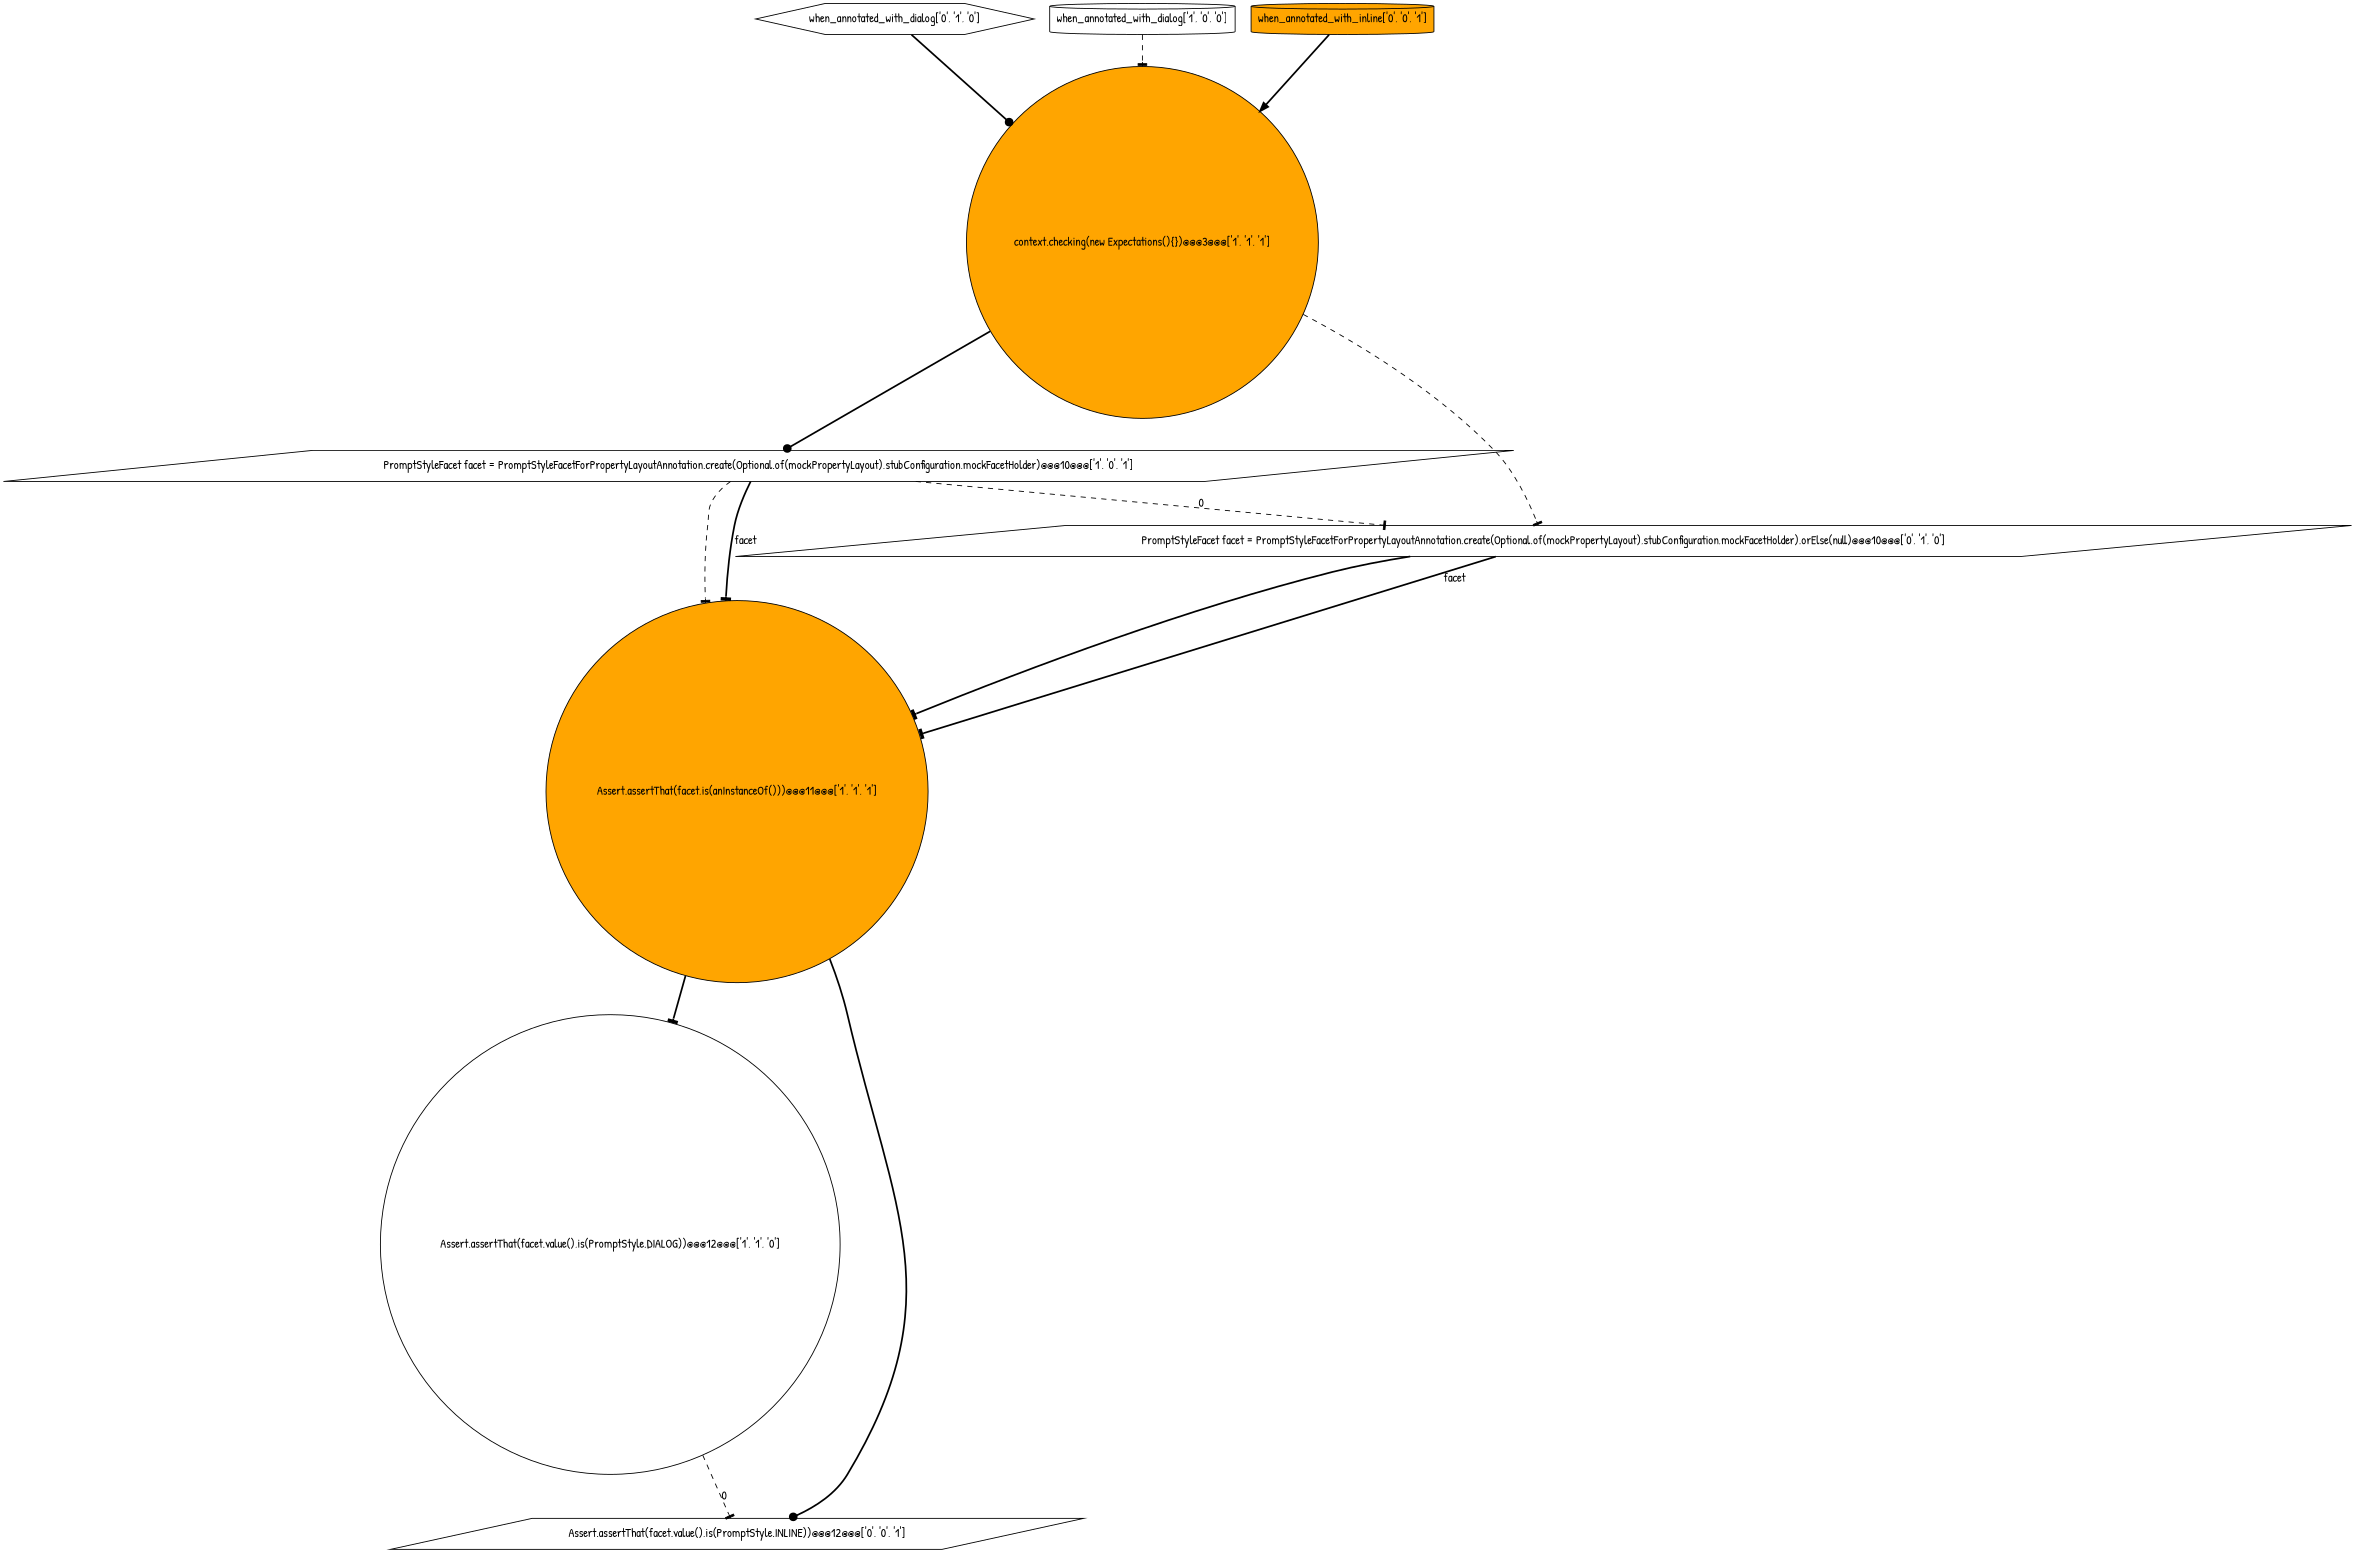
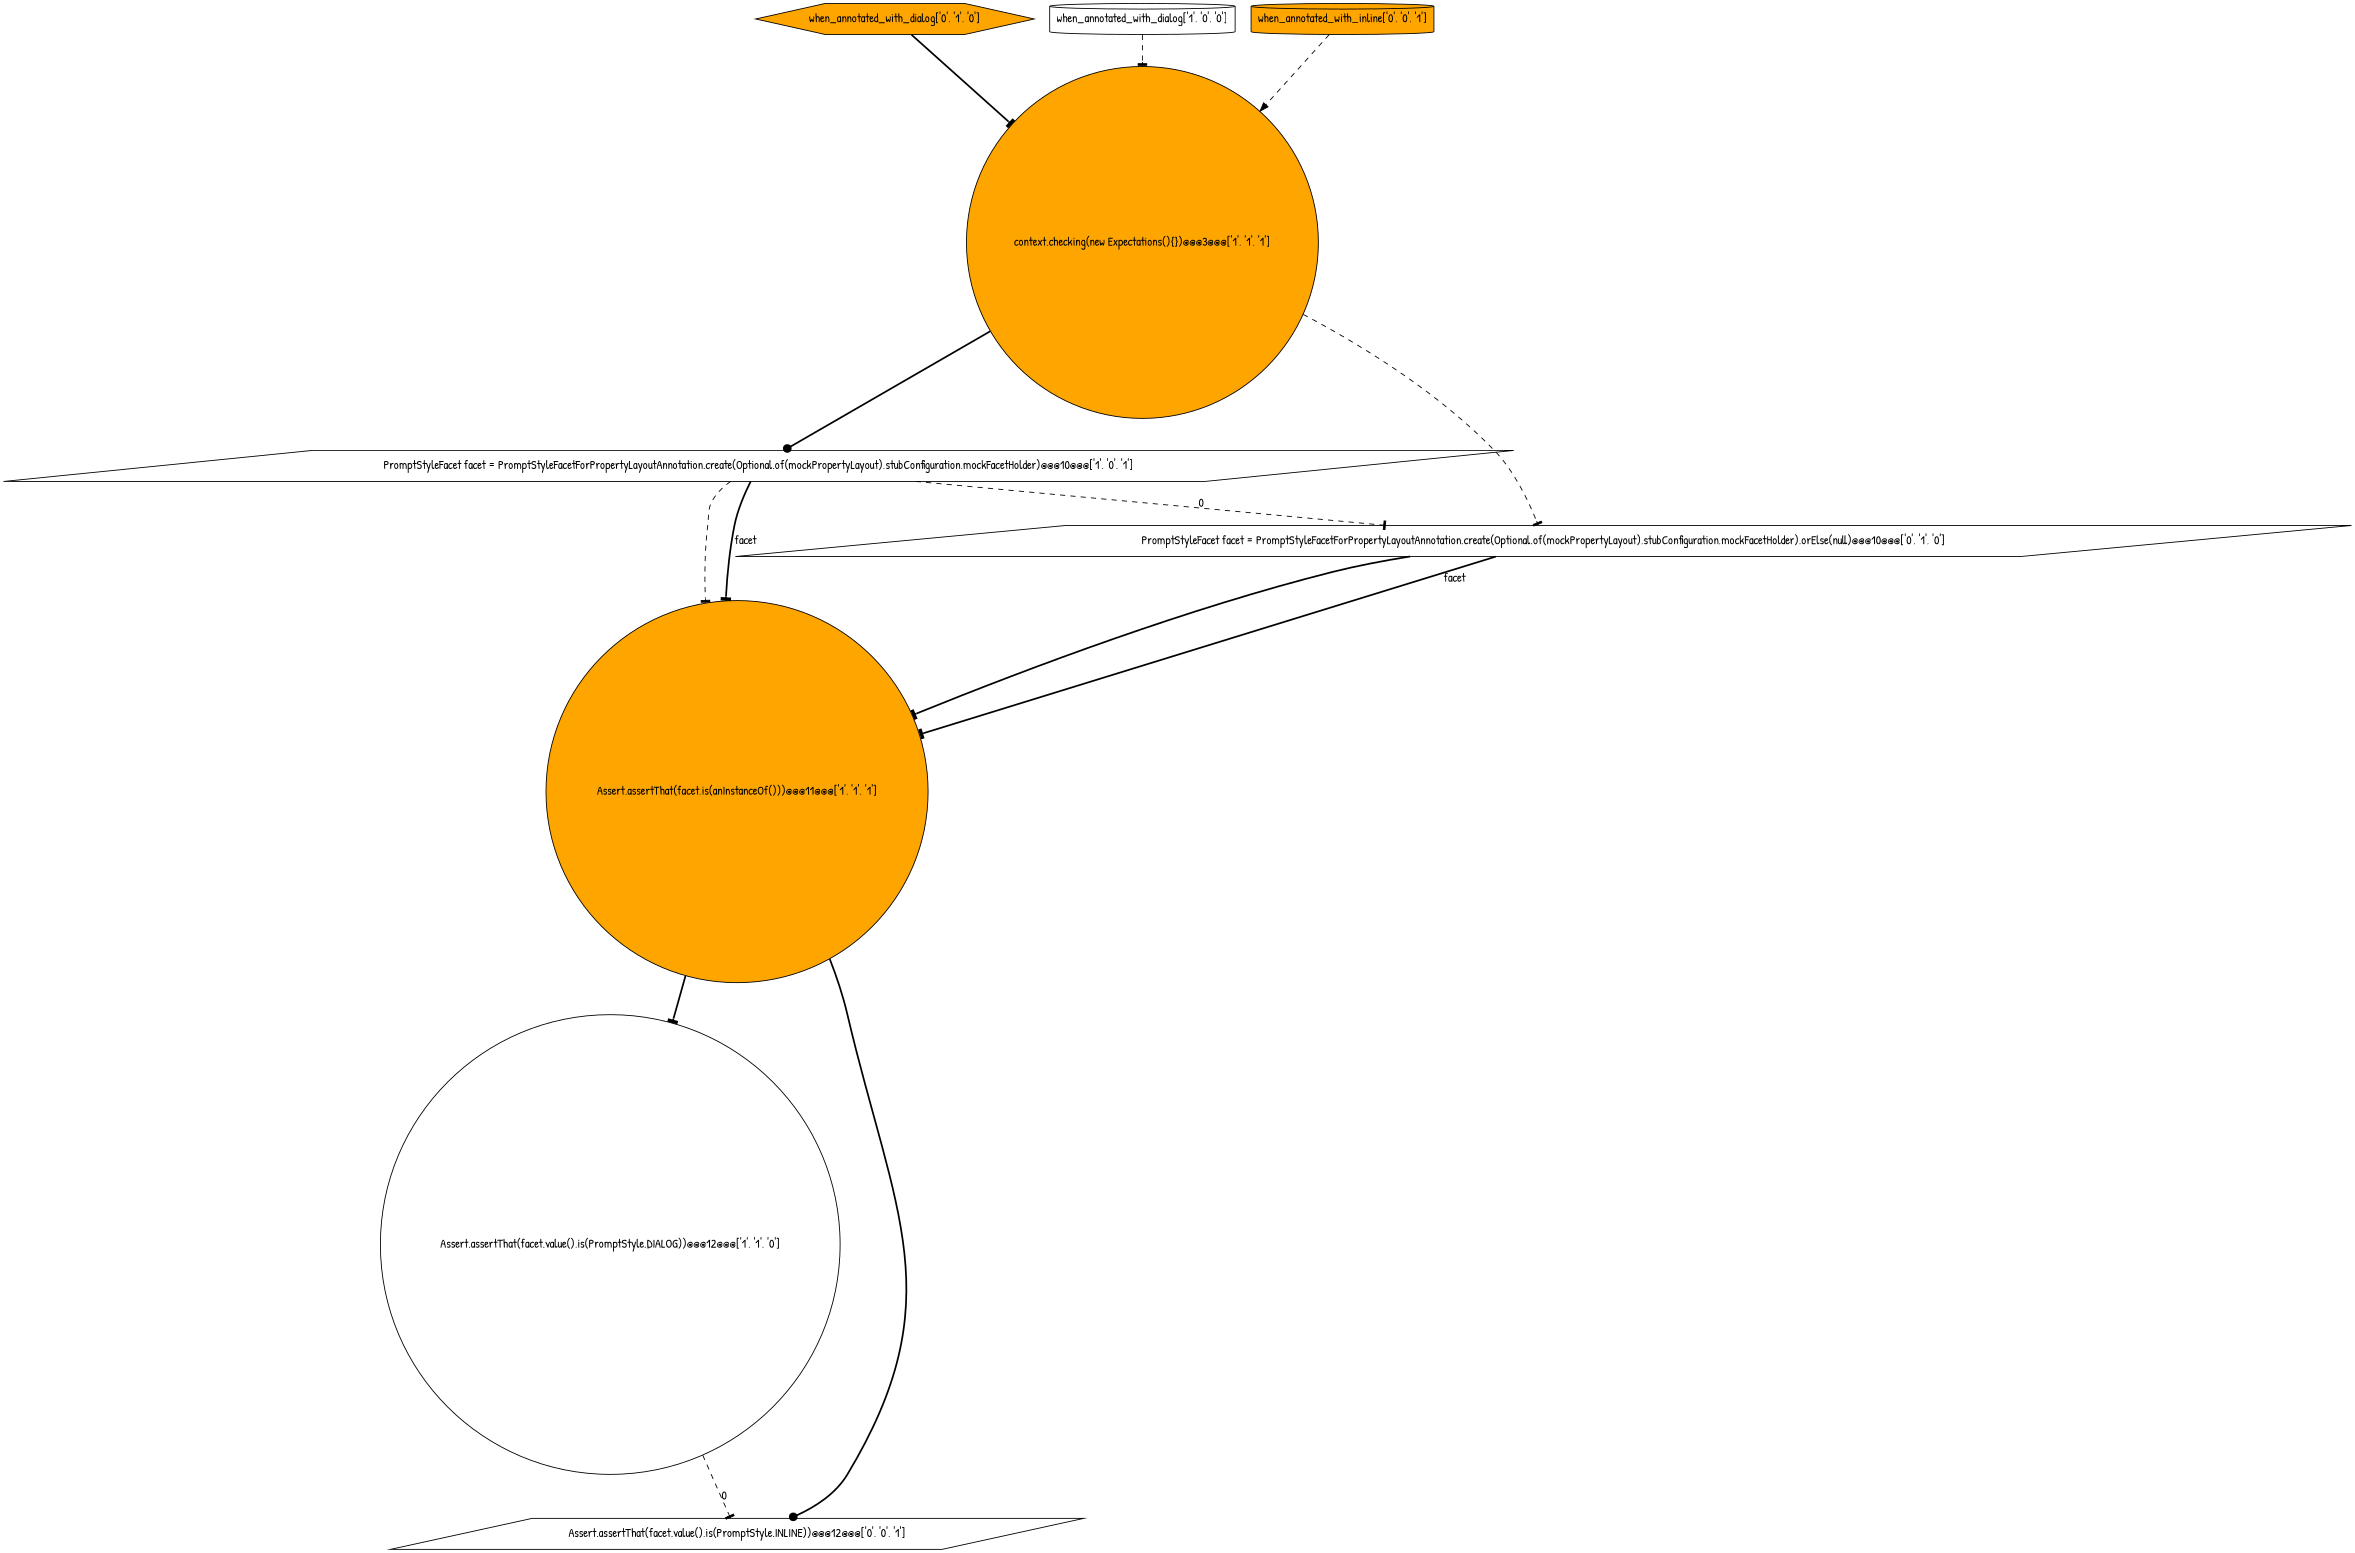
(895, 19) -> (895, 19)
(1297, 70) -> (1297, 70)
(960, 78) -> (960, 78)
